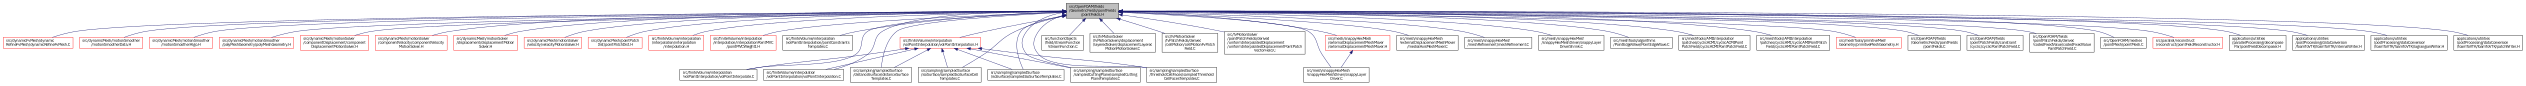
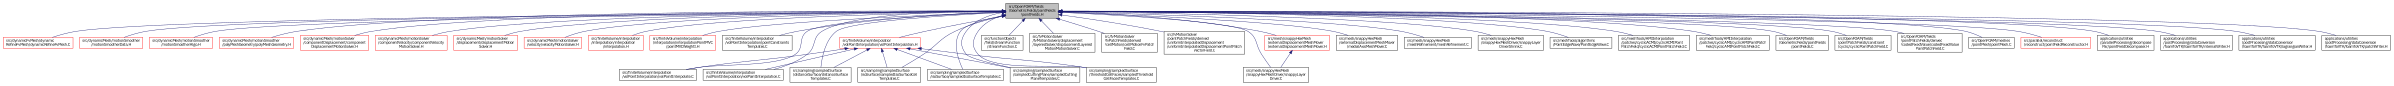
(615, 43) -> none
(1869, 43) -> none
